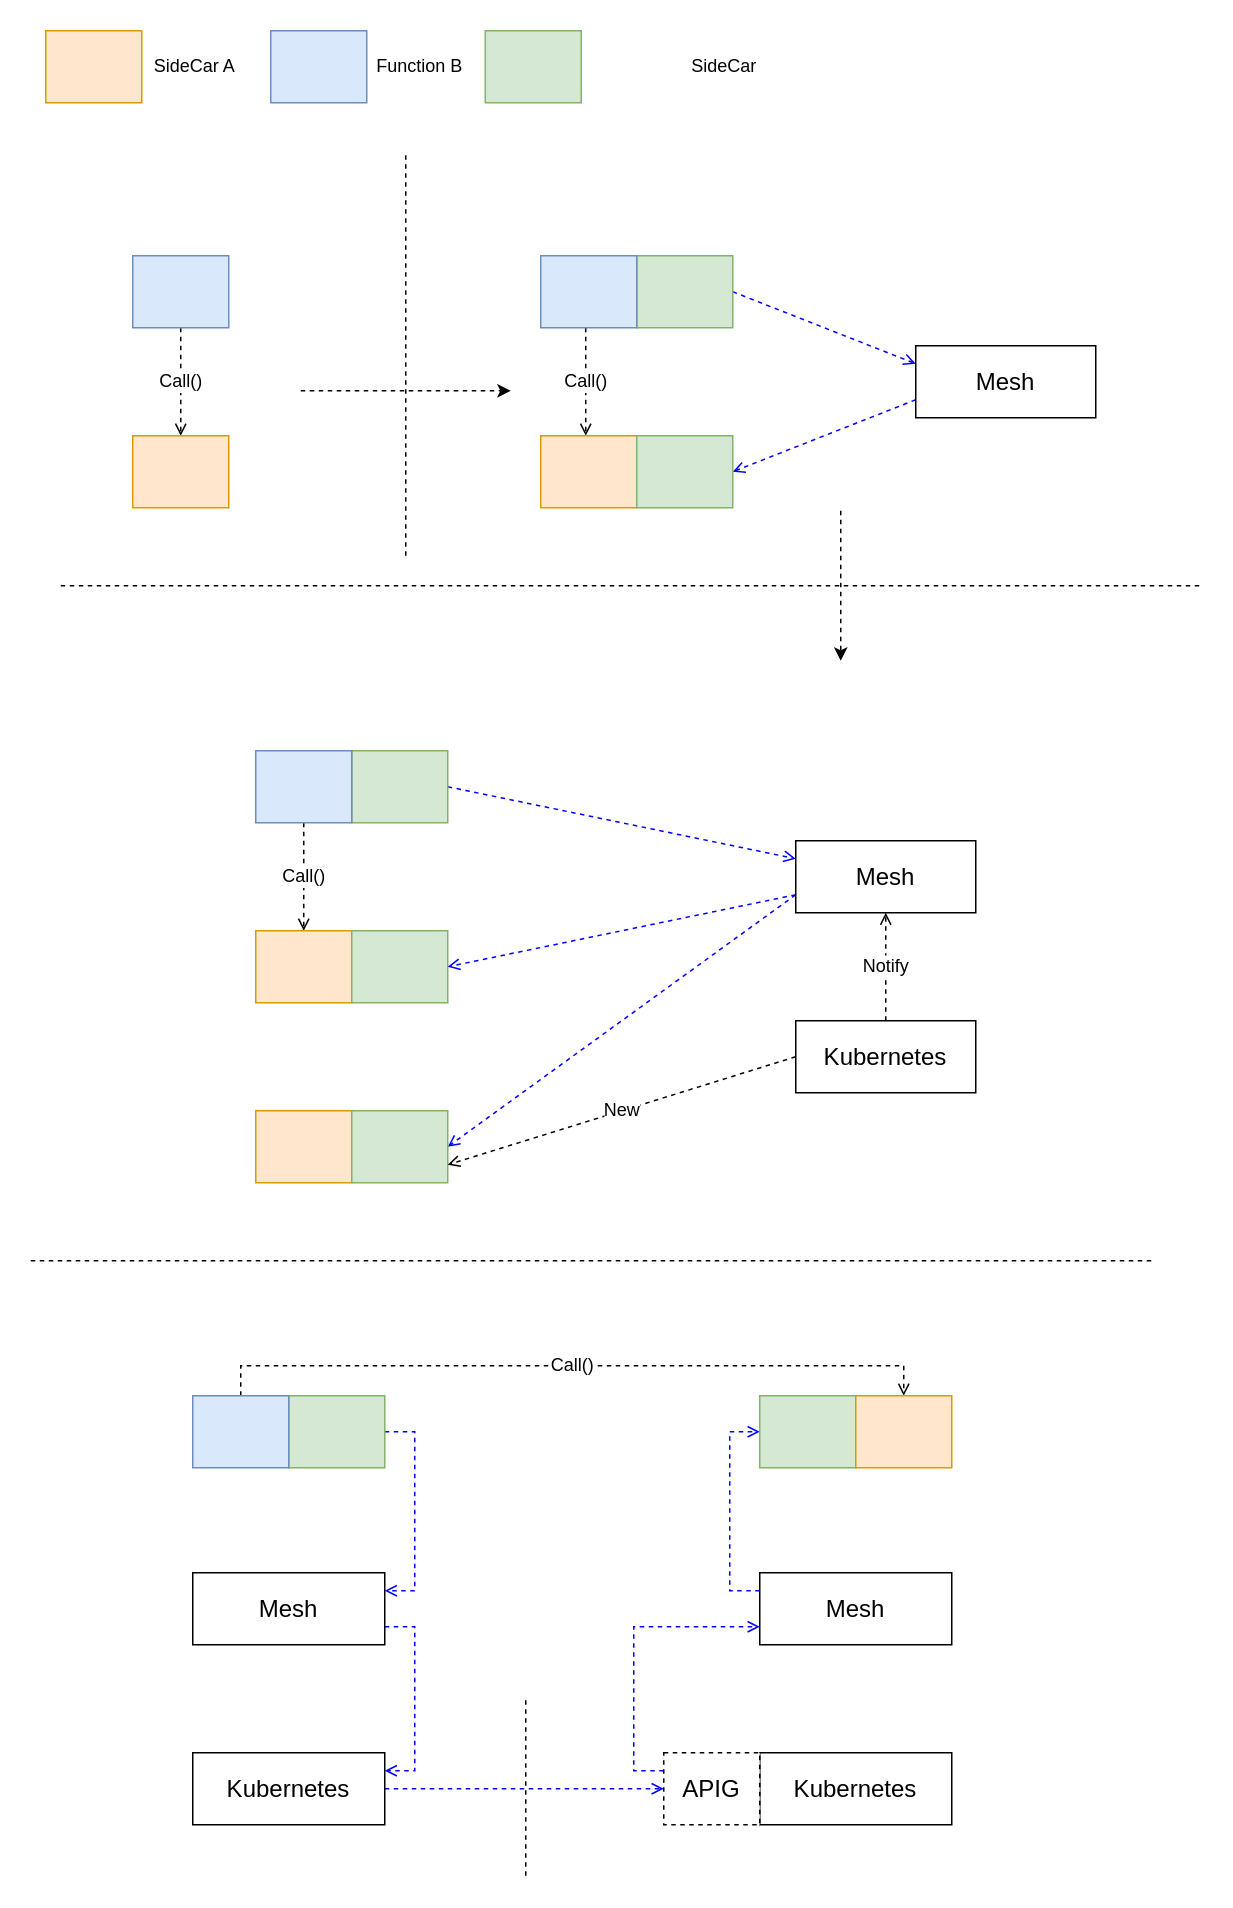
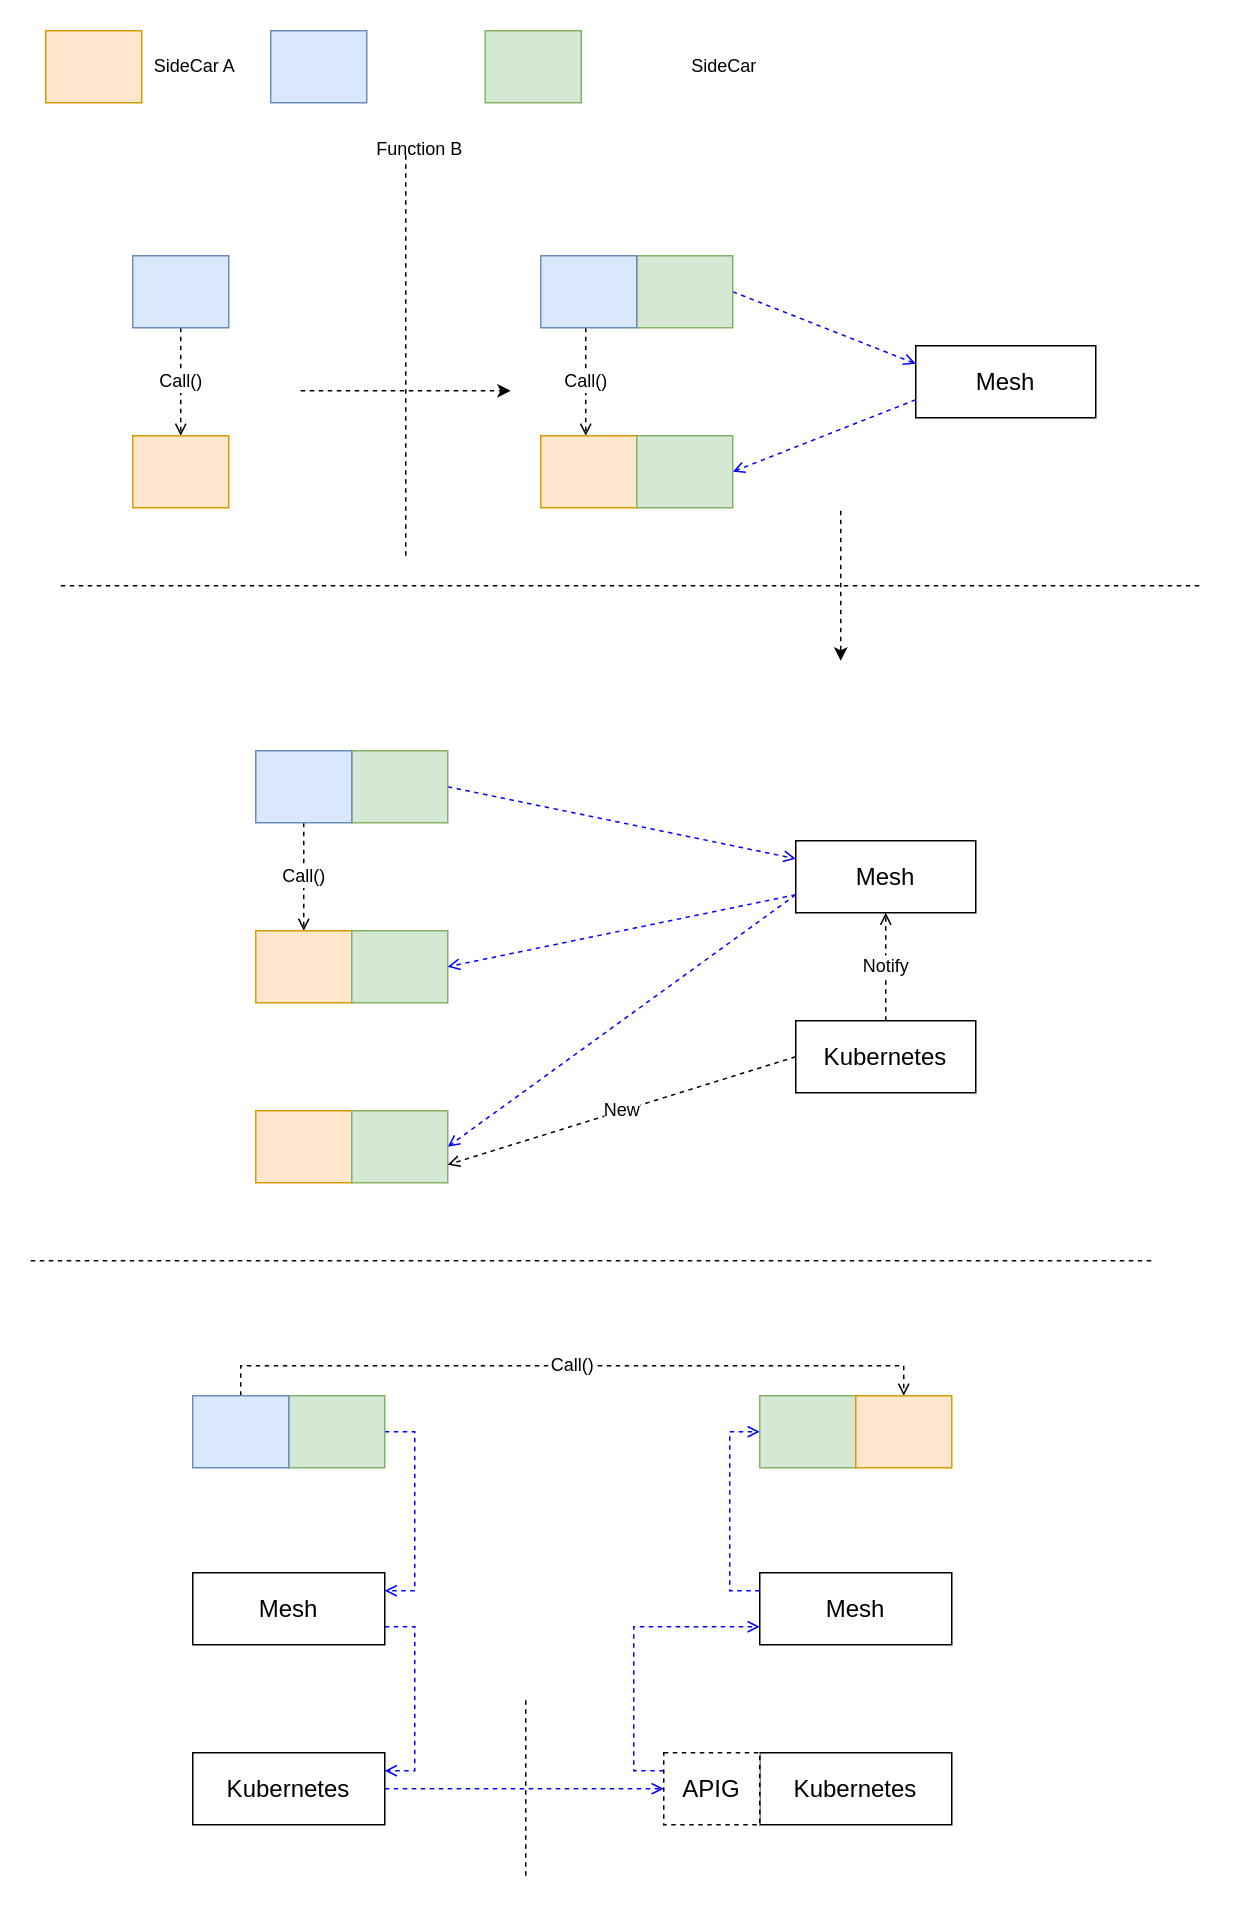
(419, 67) -> (419, 149)
